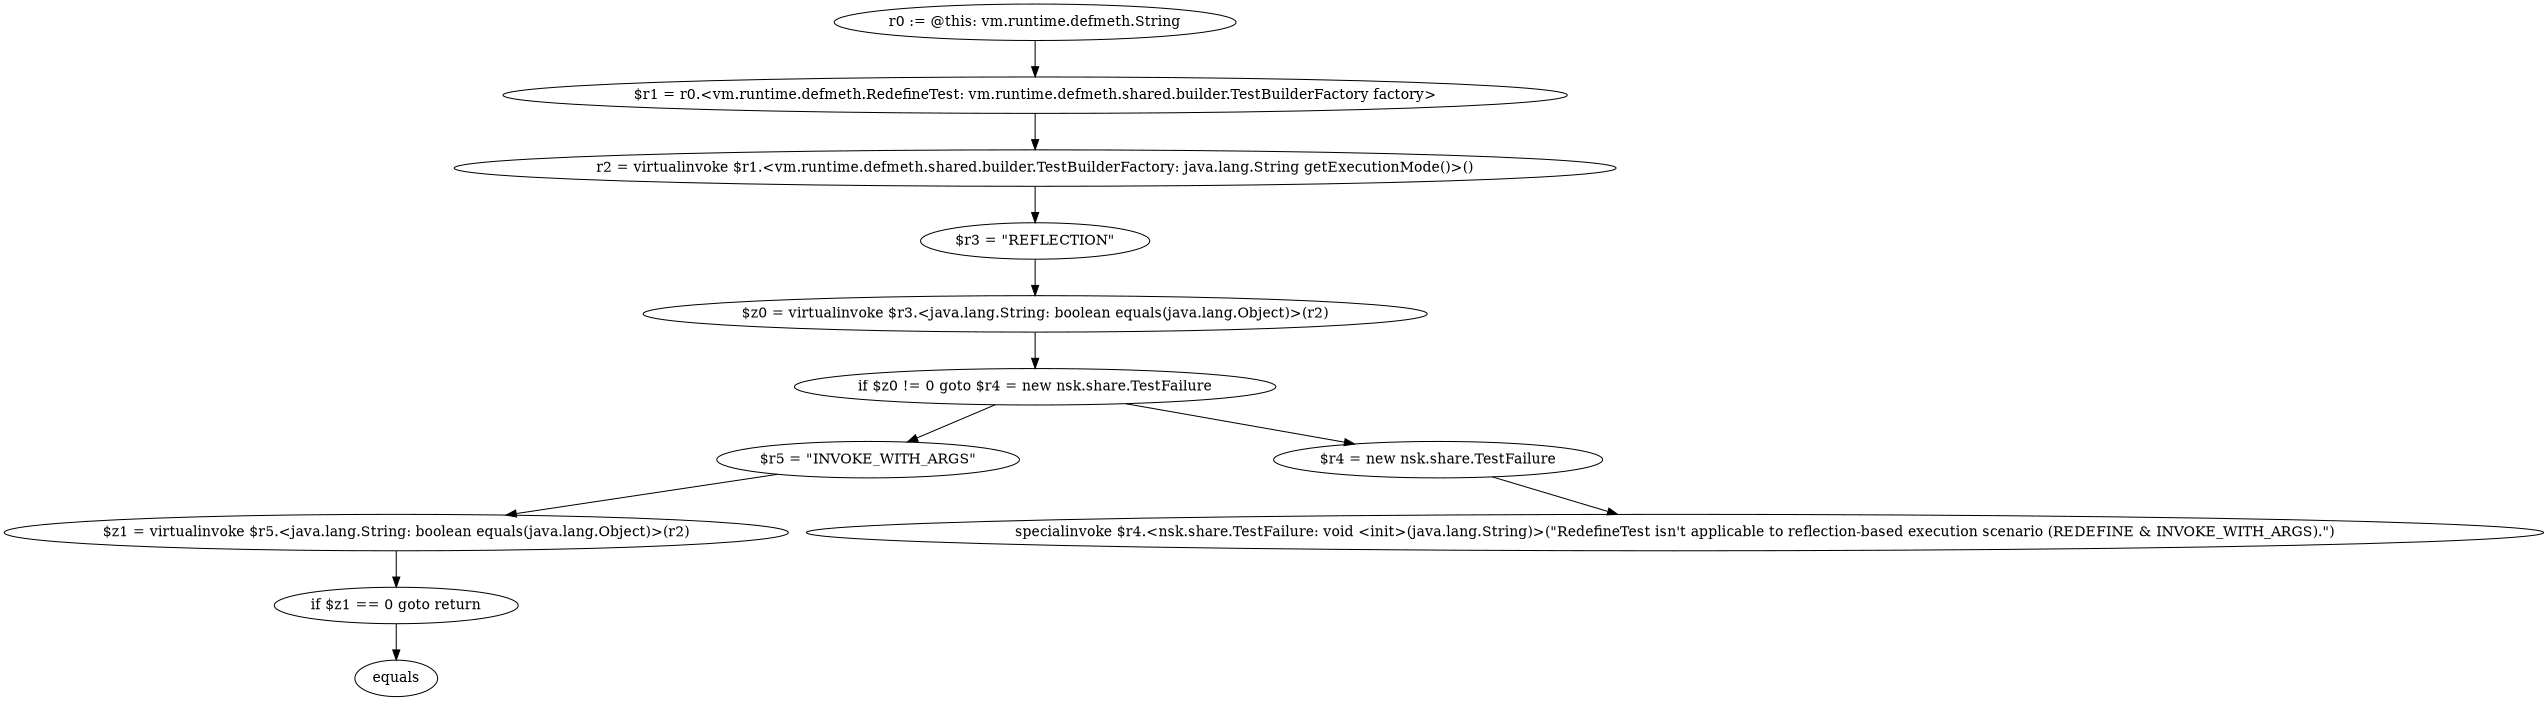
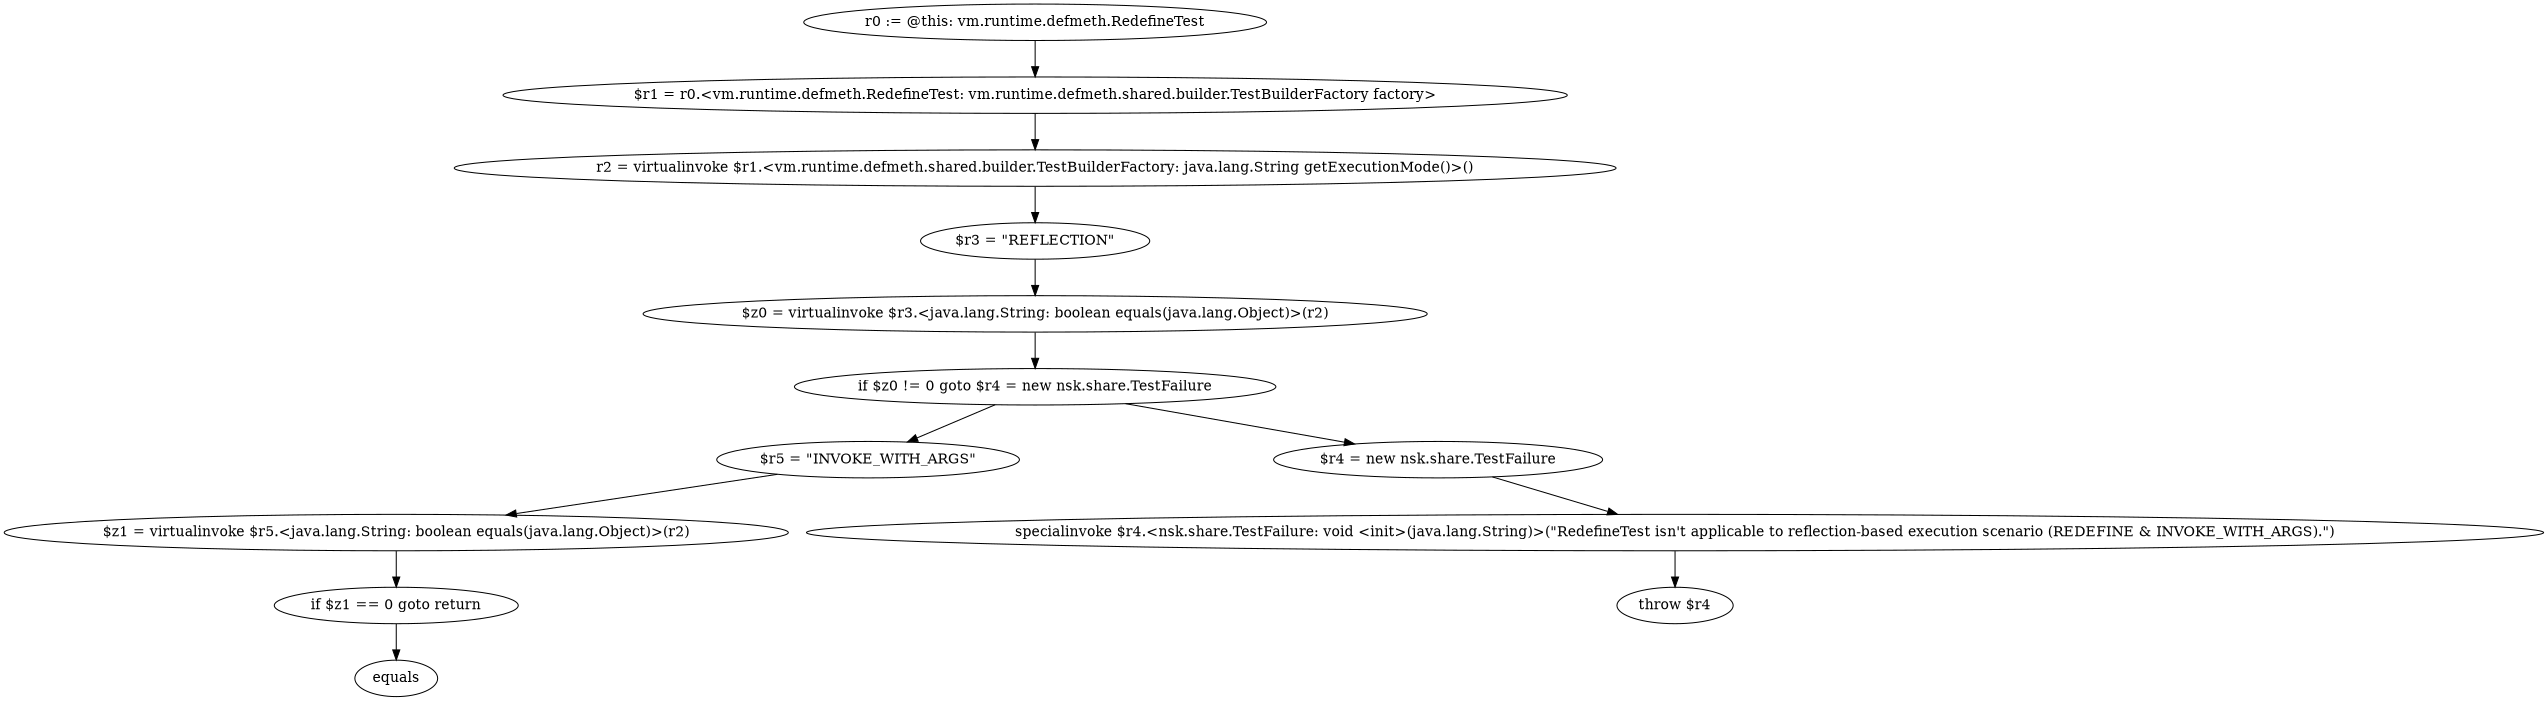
(1035, 22) -> (1035, 22)
none -> (1675, 605)
